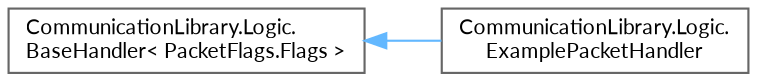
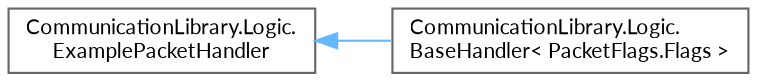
(414, 41) -> (365, 41)
